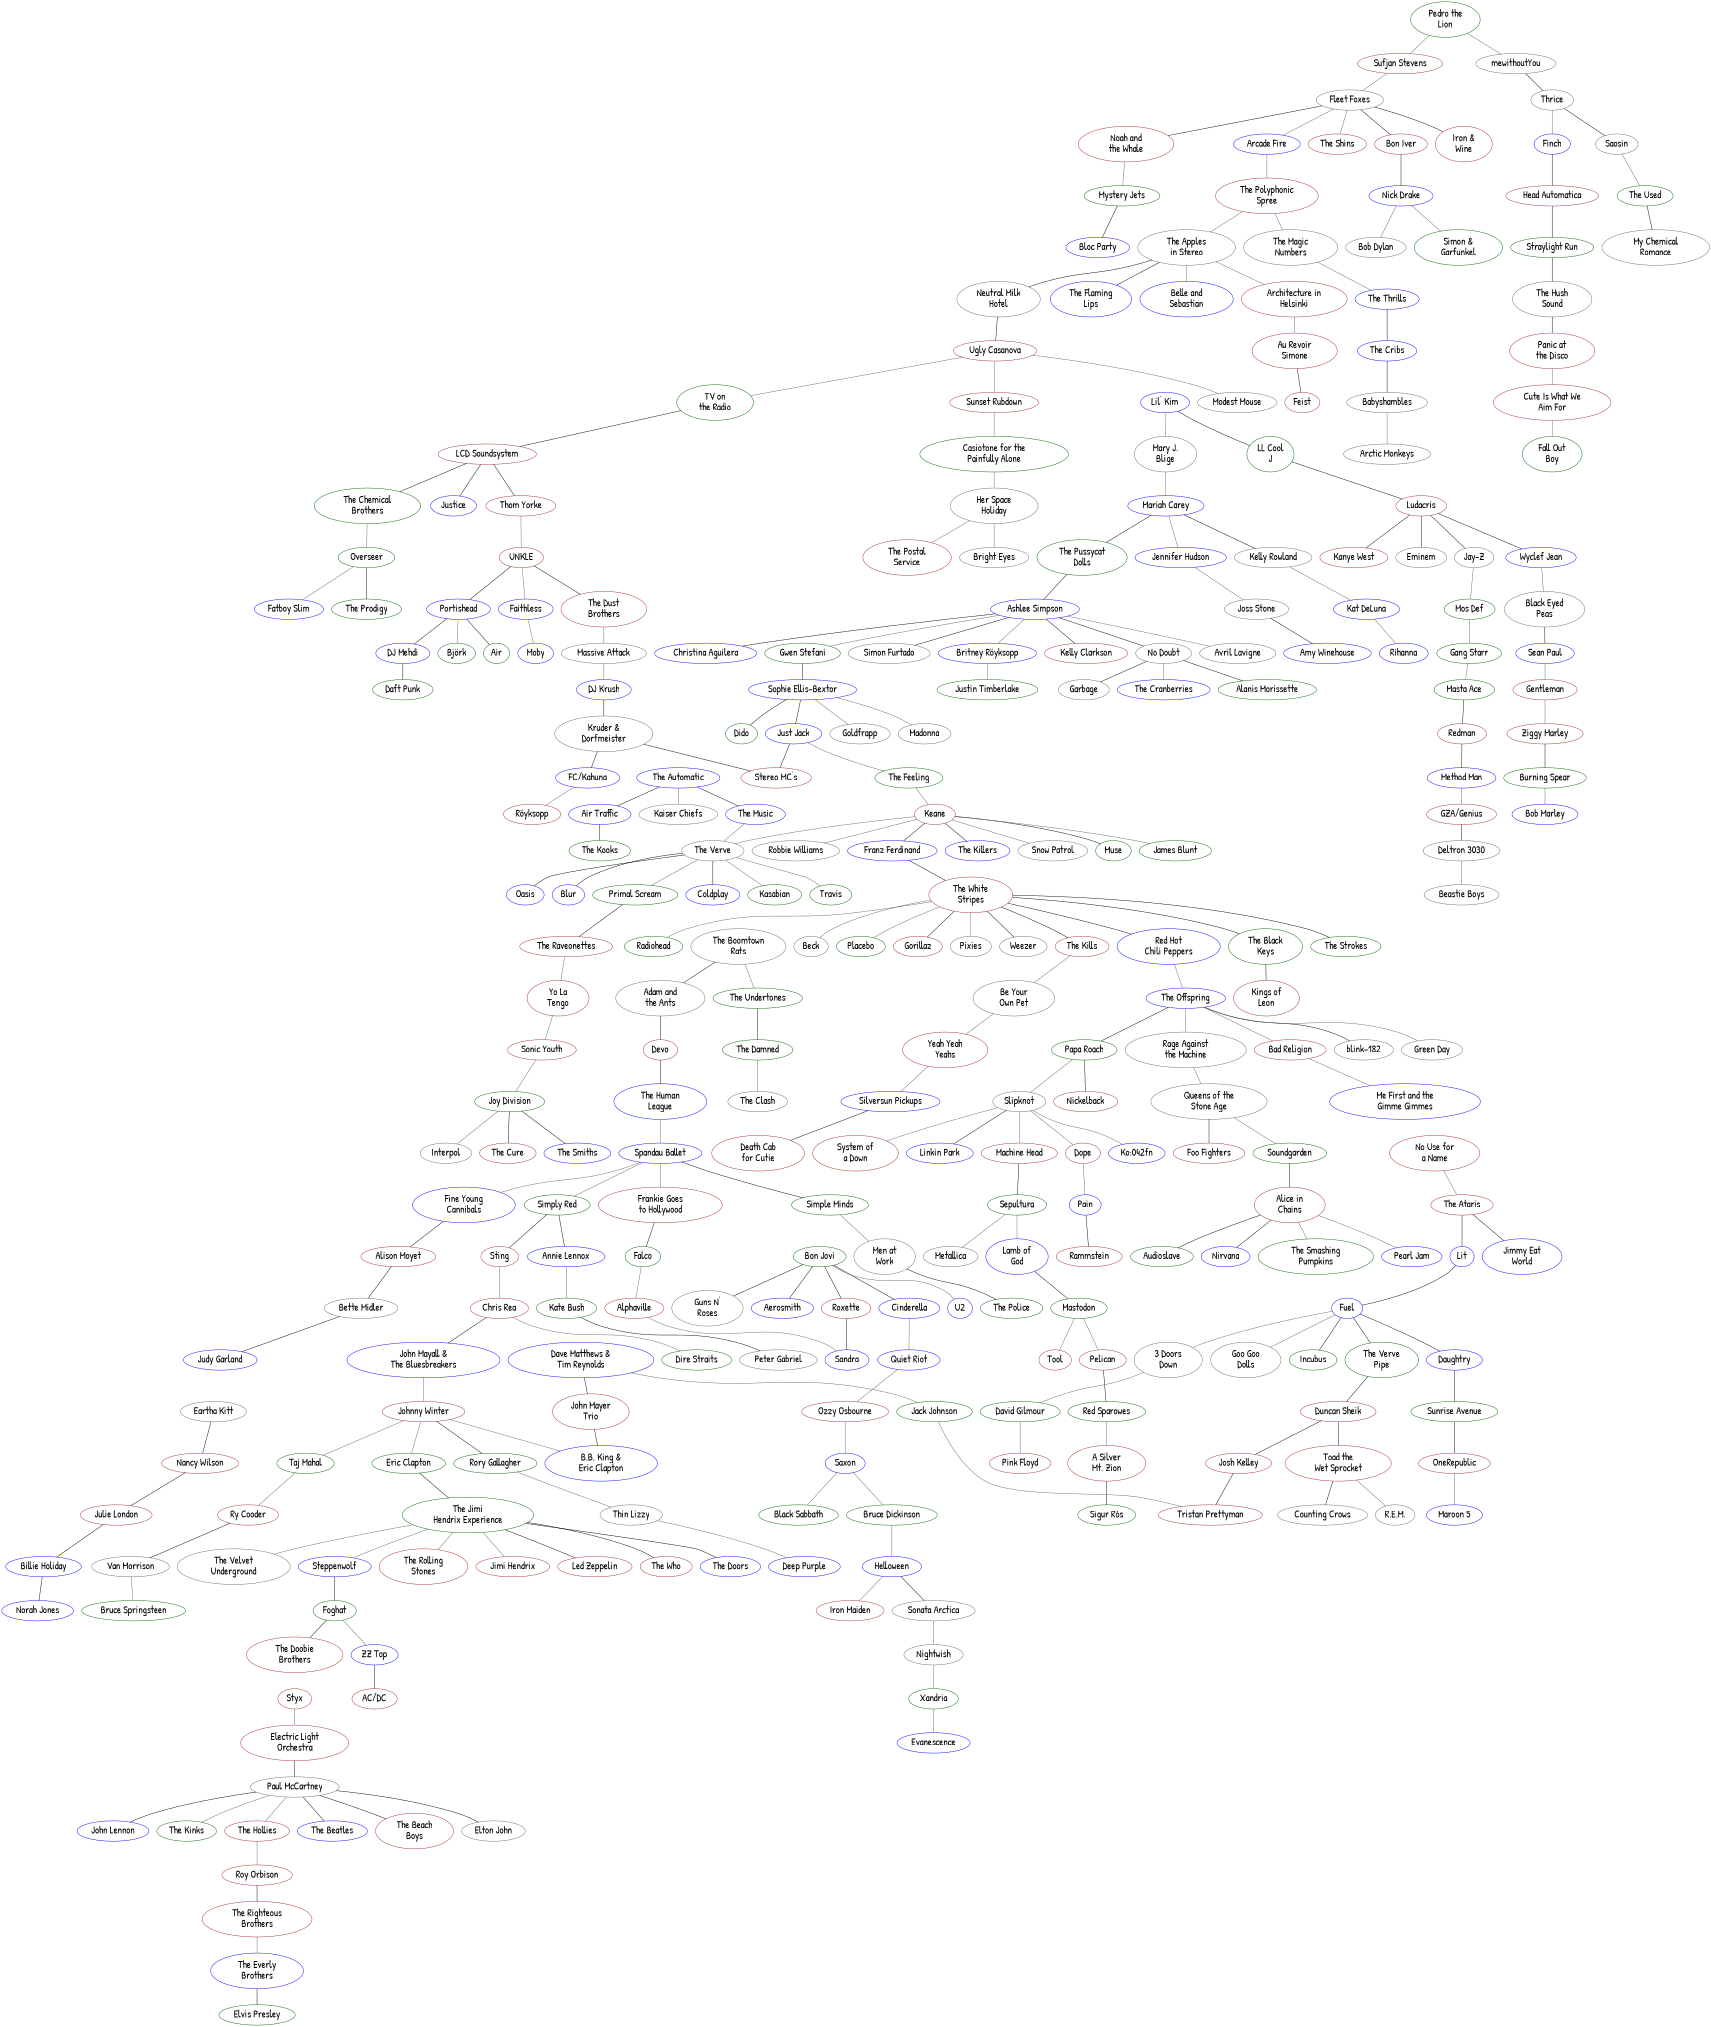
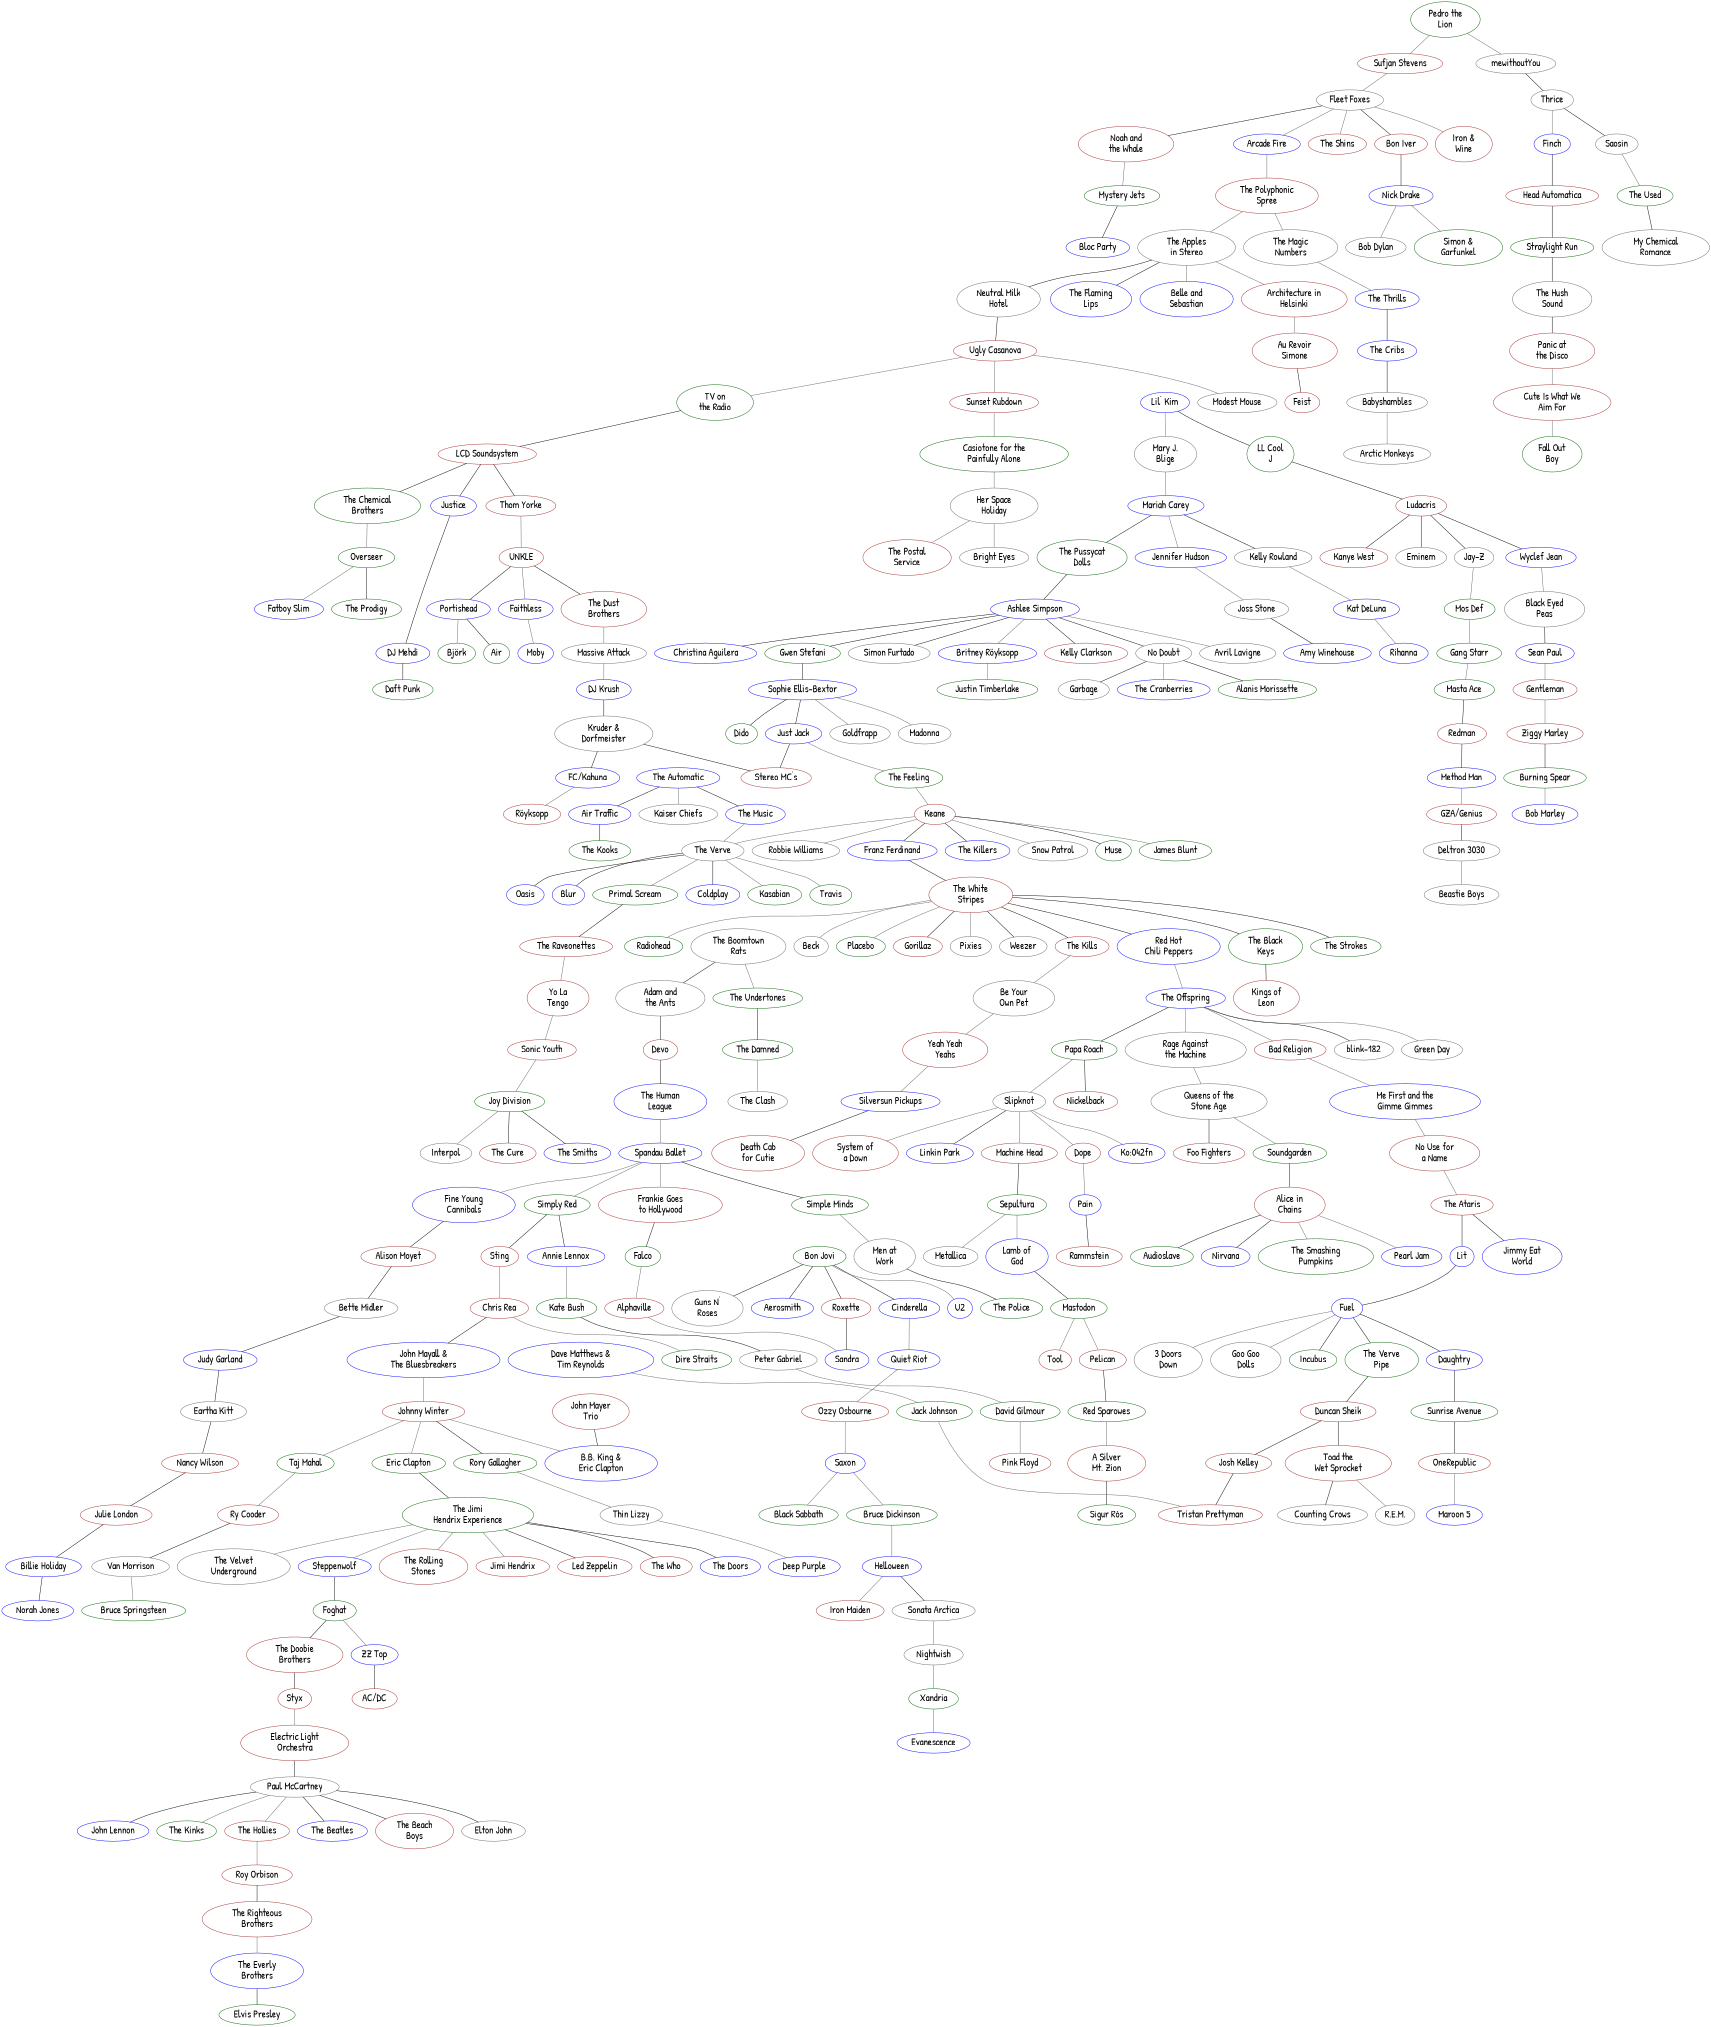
(1409, 118) -> (1409, 118)
(914, 630) -> (914, 630)
(431, 631) -> (427, 579)
none -> (1420, 1127)
none -> (217, 1386)
(586, 1386) -> none
(1092, 1387) -> (899, 1386)
none -> (295, 1681)
